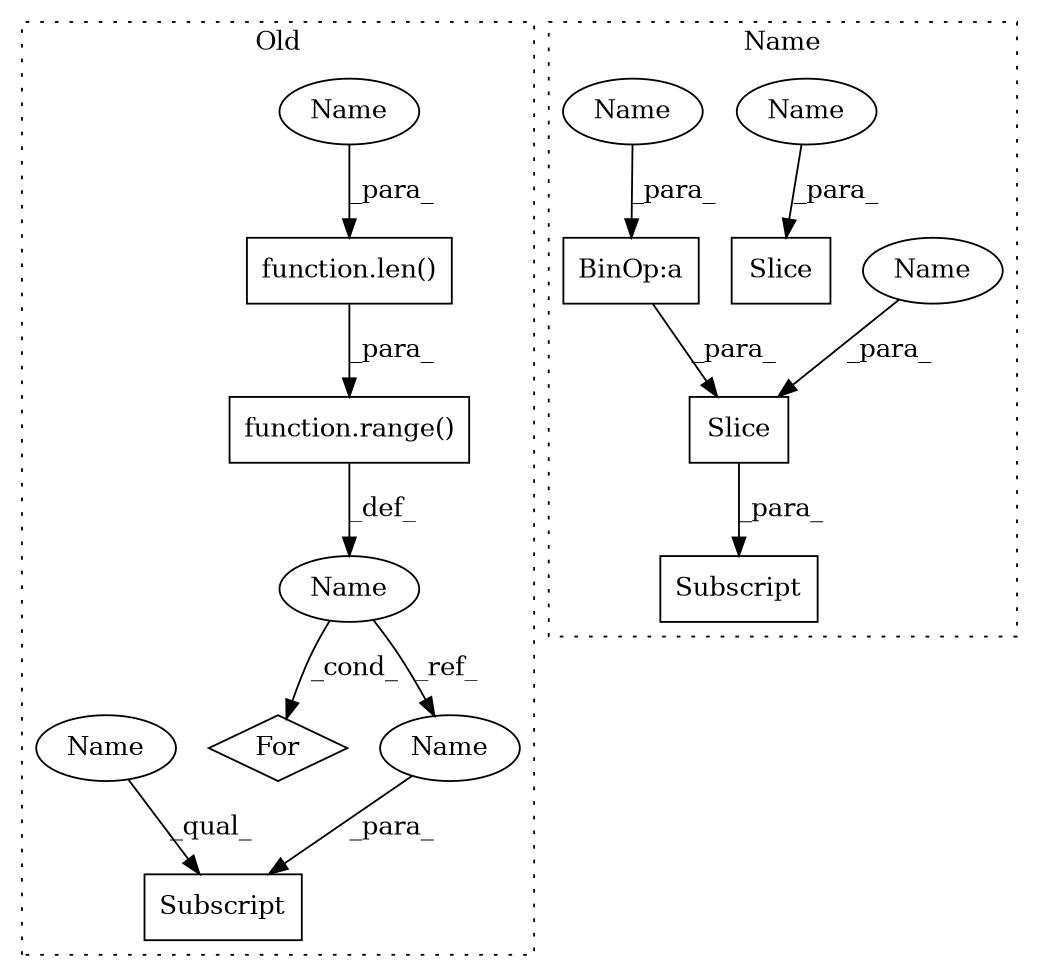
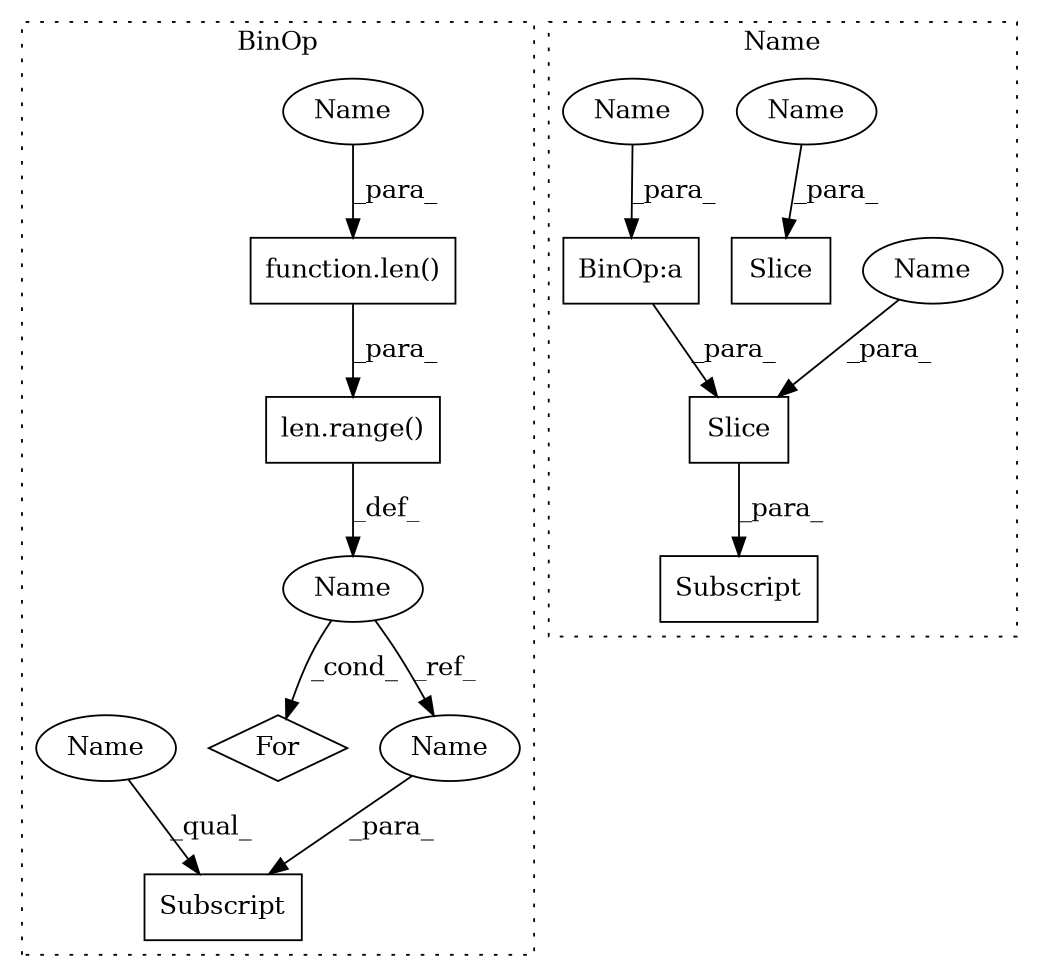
(278, 43) -> (278, 43)
(349, 430) -> (353, 430)
